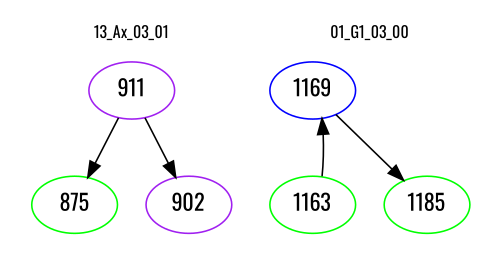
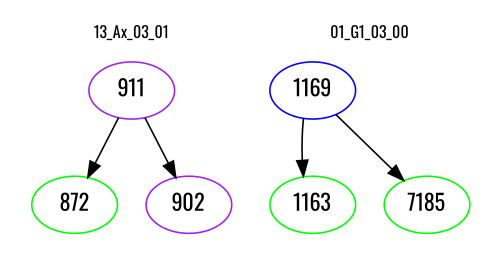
(323, 155) -> (302, 139)
(75, 205) -> (75, 205)
(427, 205) -> (427, 205)
